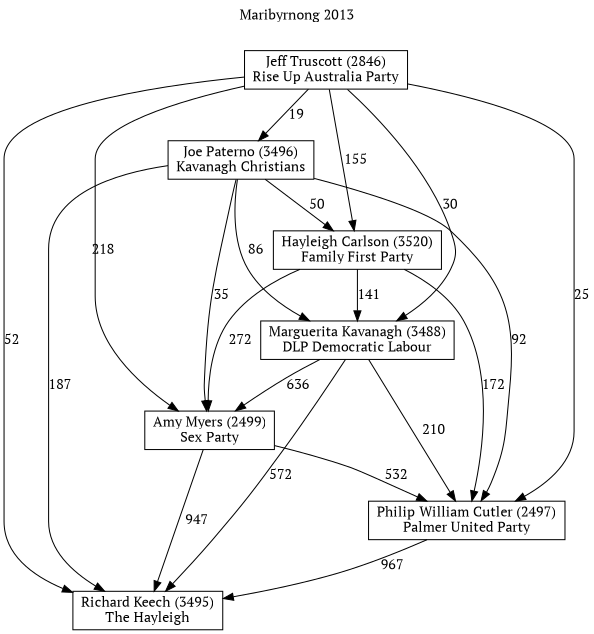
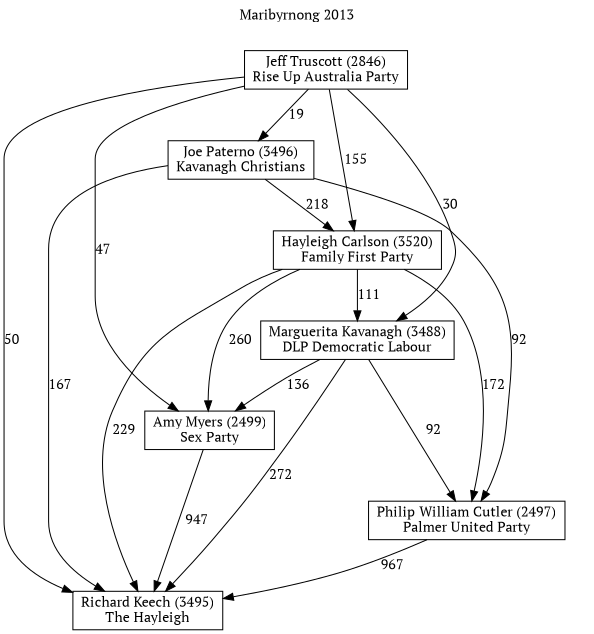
(317, 205) -> (317, 205)
(574, 243) -> none
(103, 250) -> (103, 250)
(243, 260) -> none
(213, 289) -> none
(369, 295) -> (369, 295)
(12, 340) -> (12, 340)
(240, 340) -> (240, 340)
(60, 385) -> (60, 385)
(298, 385) -> (298, 385)
none -> (123, 388)
(434, 430) -> (434, 430)
(348, 467) -> none
(281, 475) -> (281, 475)
